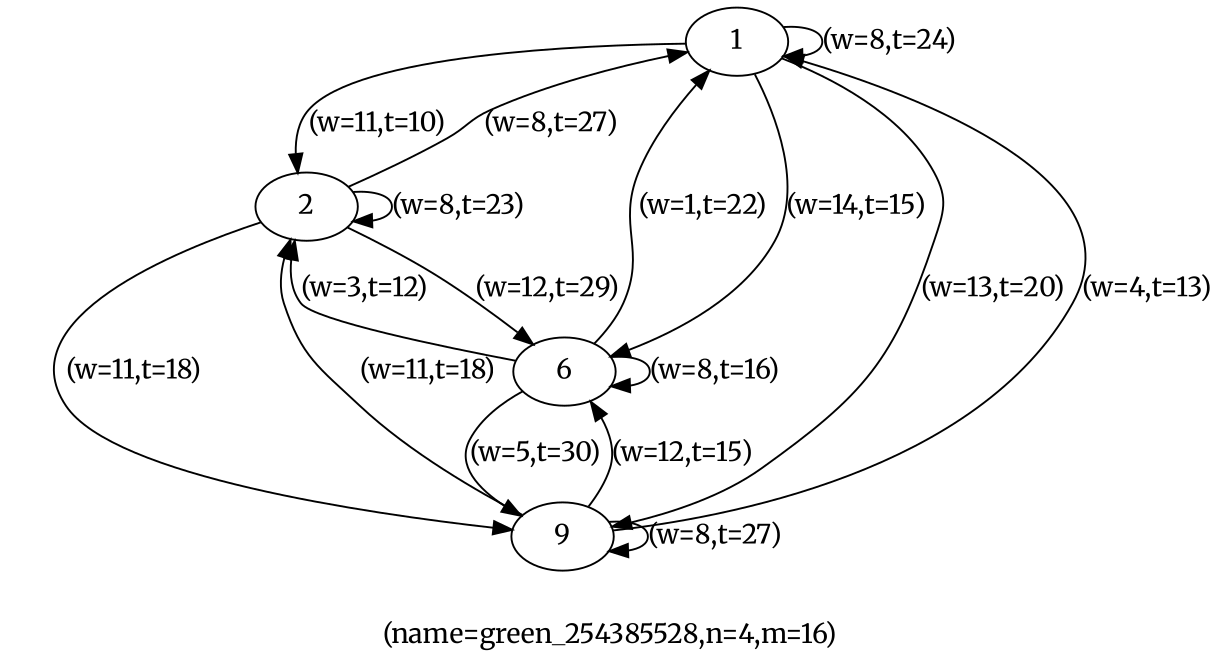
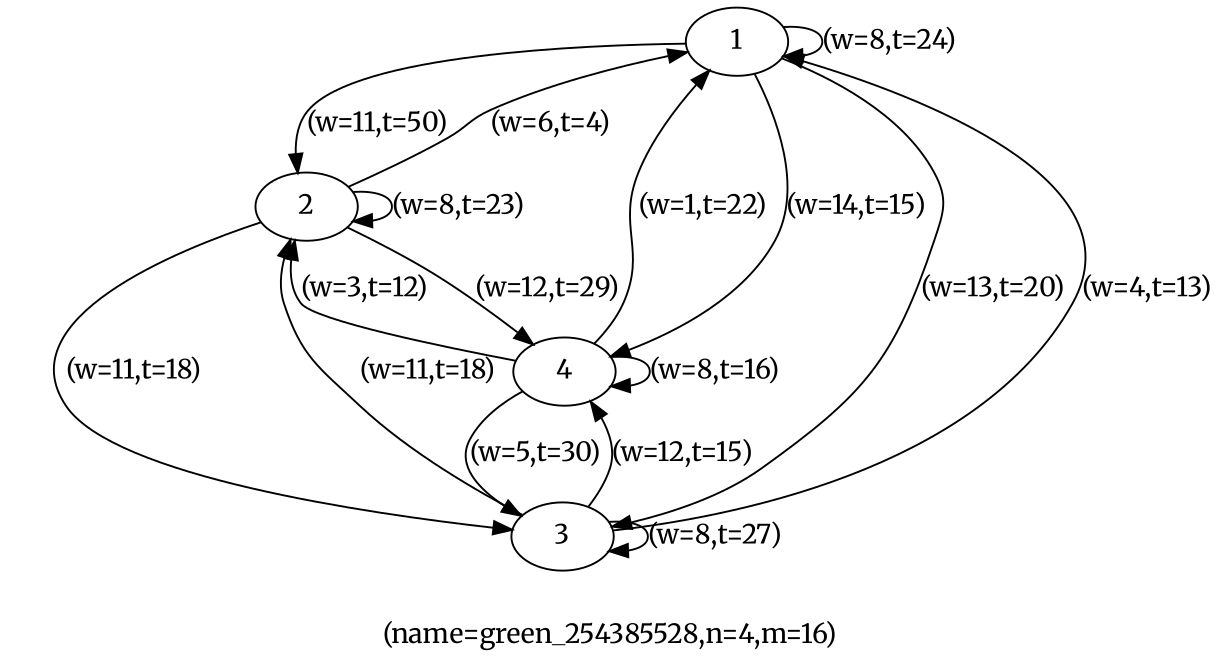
(378, 124) -> (378, 124)
(551, 124) -> (551, 124)
(564, 372) -> (564, 372)
(563, 537) -> (563, 537)
